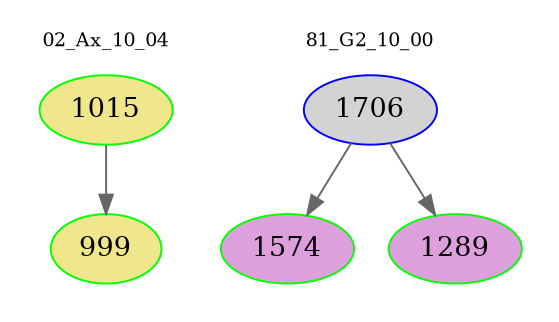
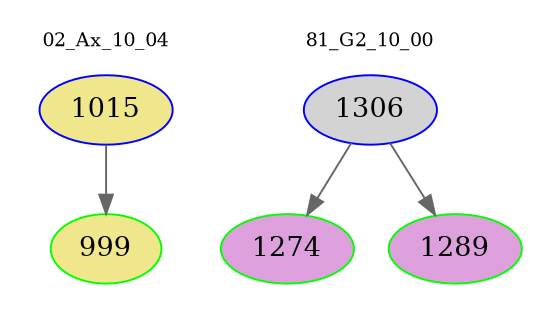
(106, 110) -> (106, 110)
(370, 110) -> (370, 110)
(287, 249) -> (287, 249)
